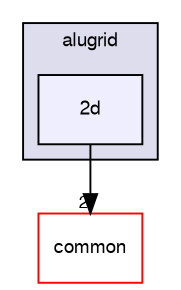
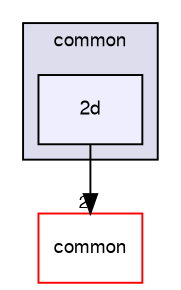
(90, 41) -> (90, 41)
